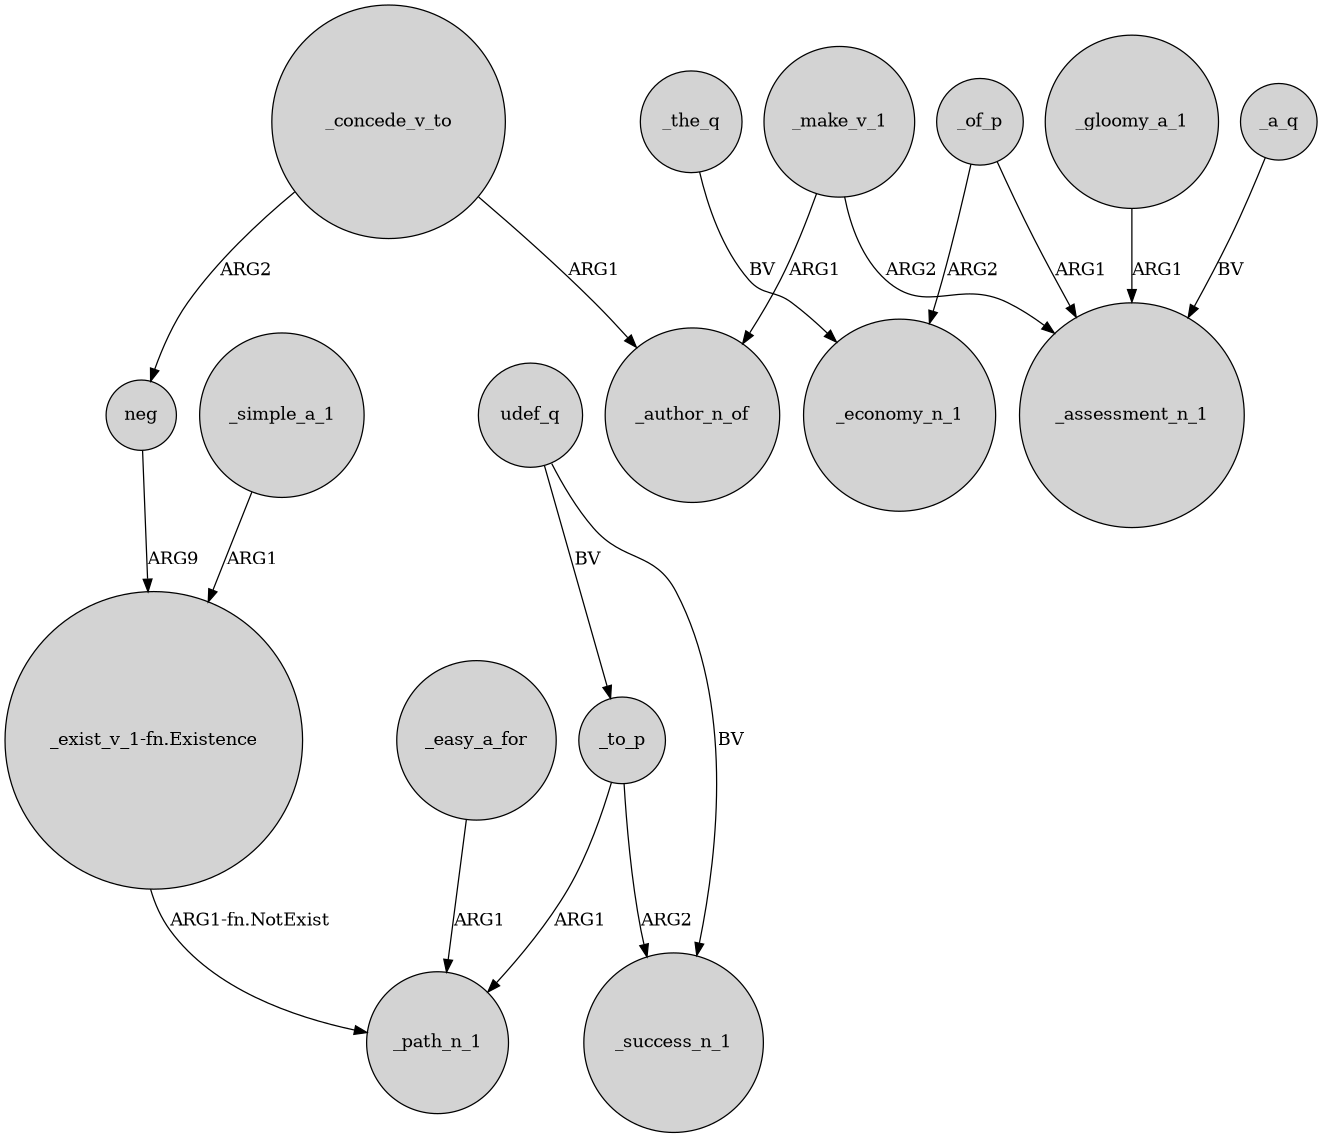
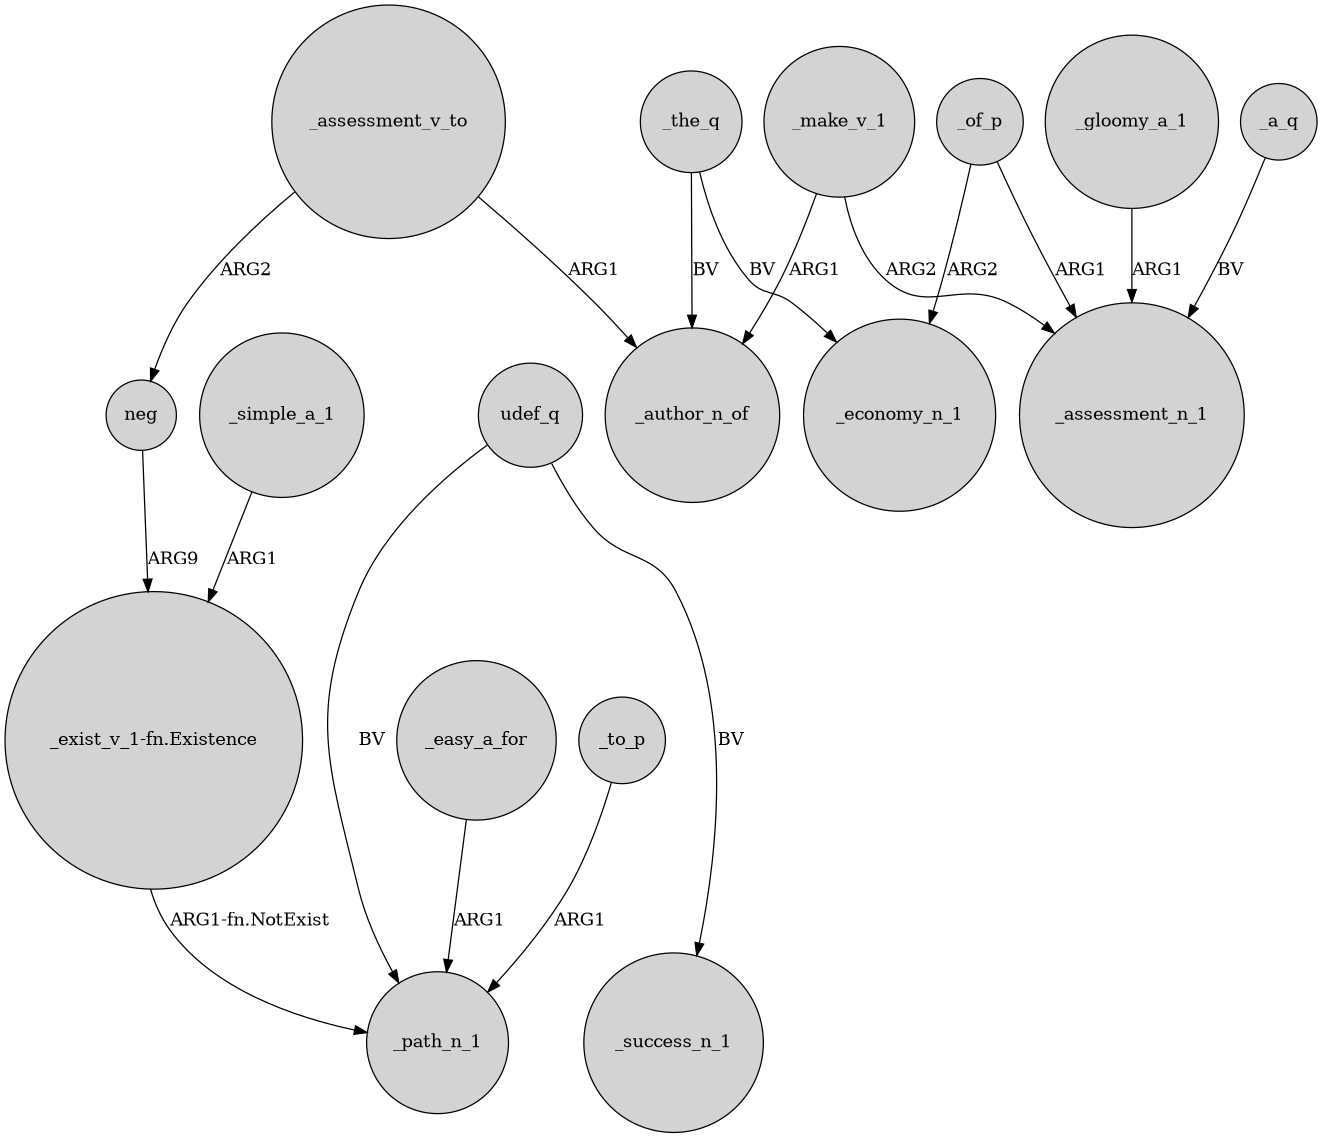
(389, 122) -> (389, 122)
none -> (692, 244)
(576, 576) -> (331, 686)
(631, 865) -> none
